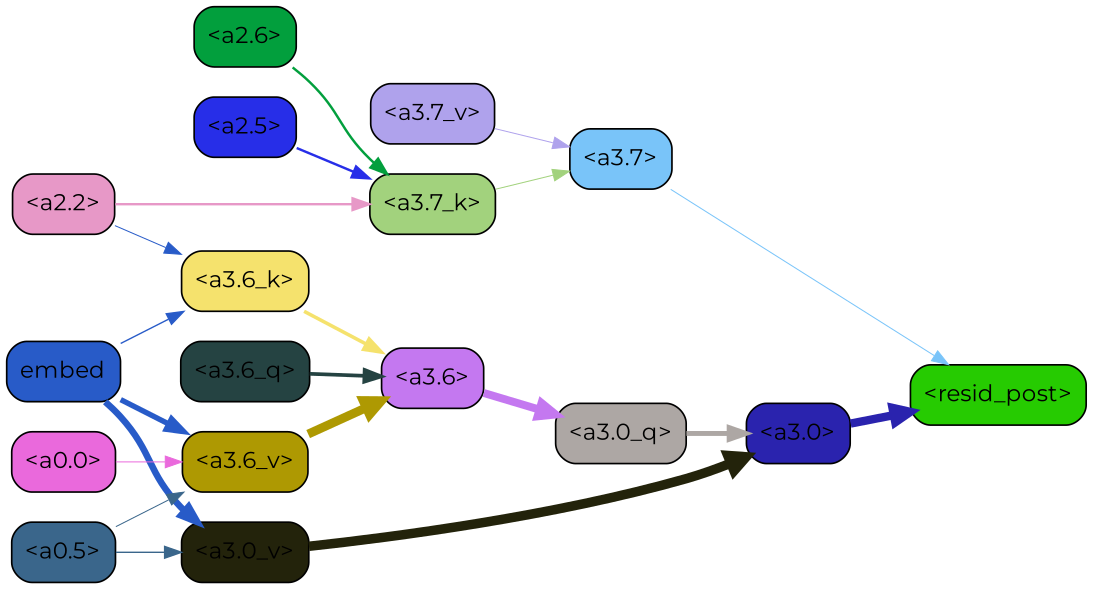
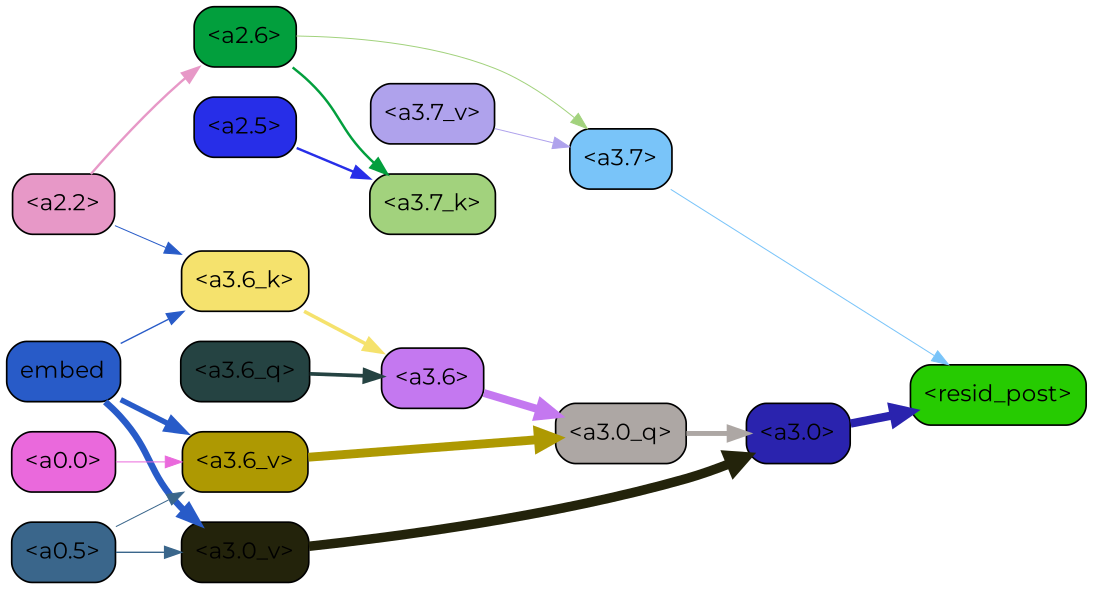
(524, 182) -> (443, 52)
(234, 204) -> (137, 124)
(337, 421) -> (423, 448)
